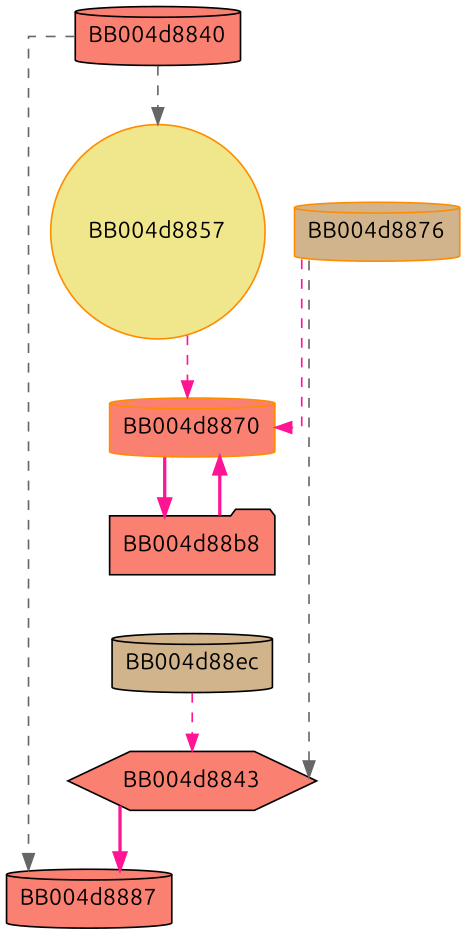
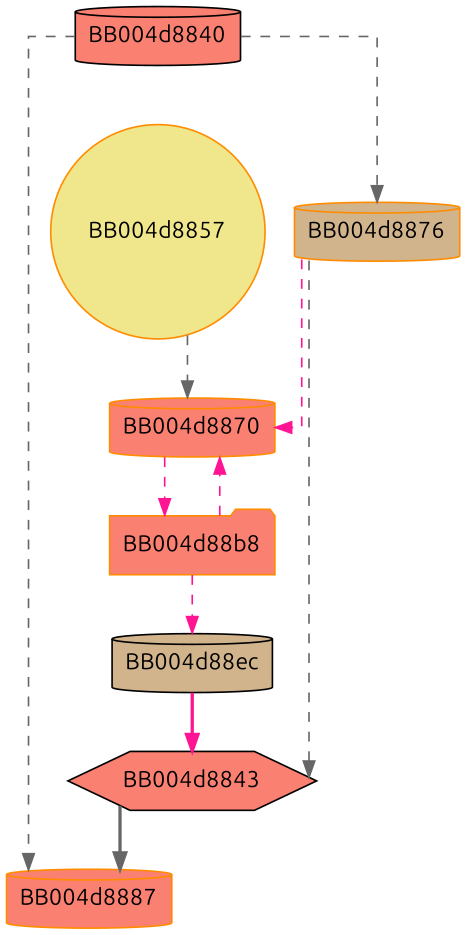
(158, 87) -> (377, 43)
(187, 358) -> (187, 358)
(165, 478) -> (165, 478)
(220, 495) -> (220, 495)
(192, 545) -> (192, 545)
none -> (192, 596)
(192, 714) -> (192, 714)
(120, 829) -> (120, 829)
(89, 899) -> (89, 899)
